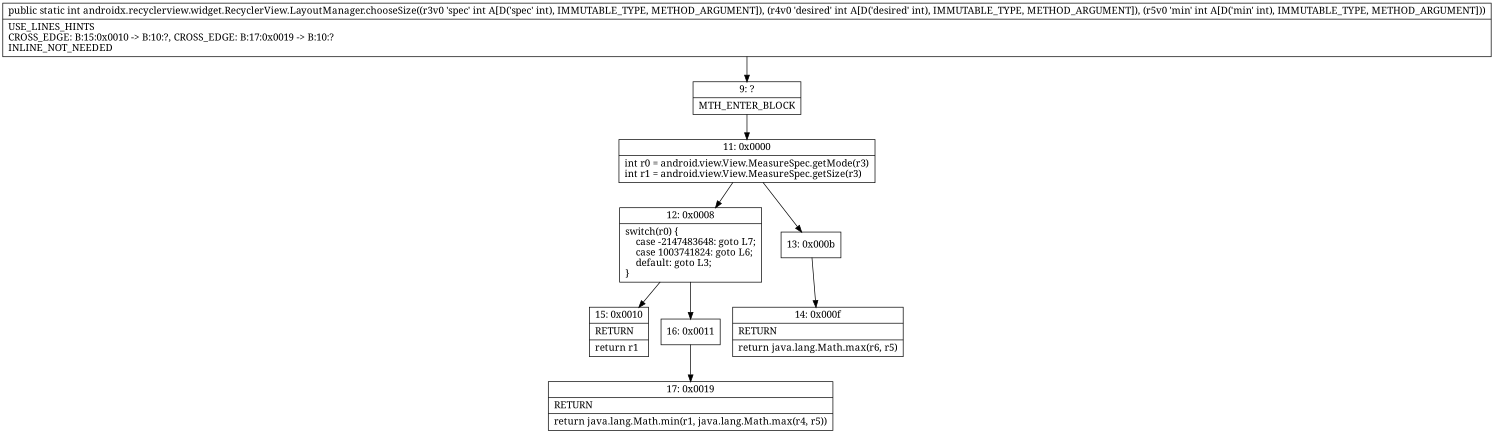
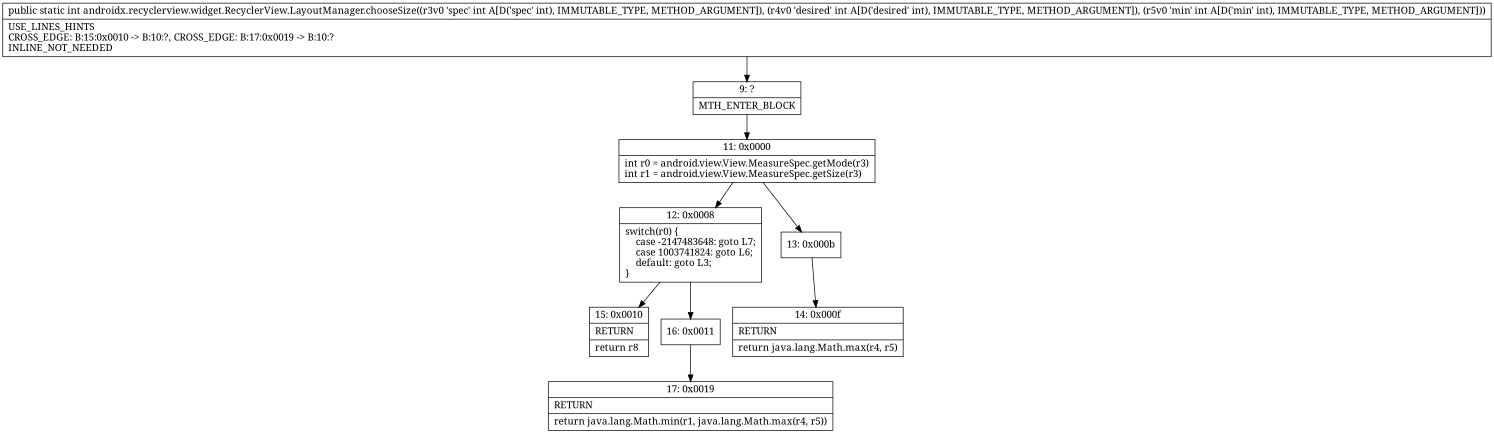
(617, 348) -> (617, 348)
(818, 348) -> (818, 348)
